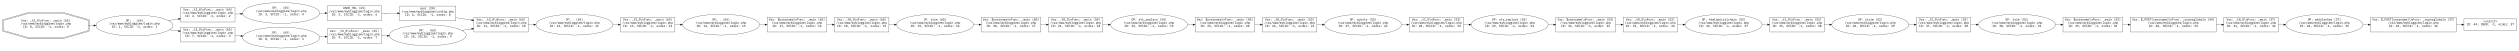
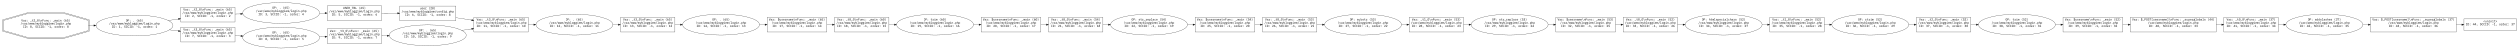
(2490, 25) -> (2490, 25)
